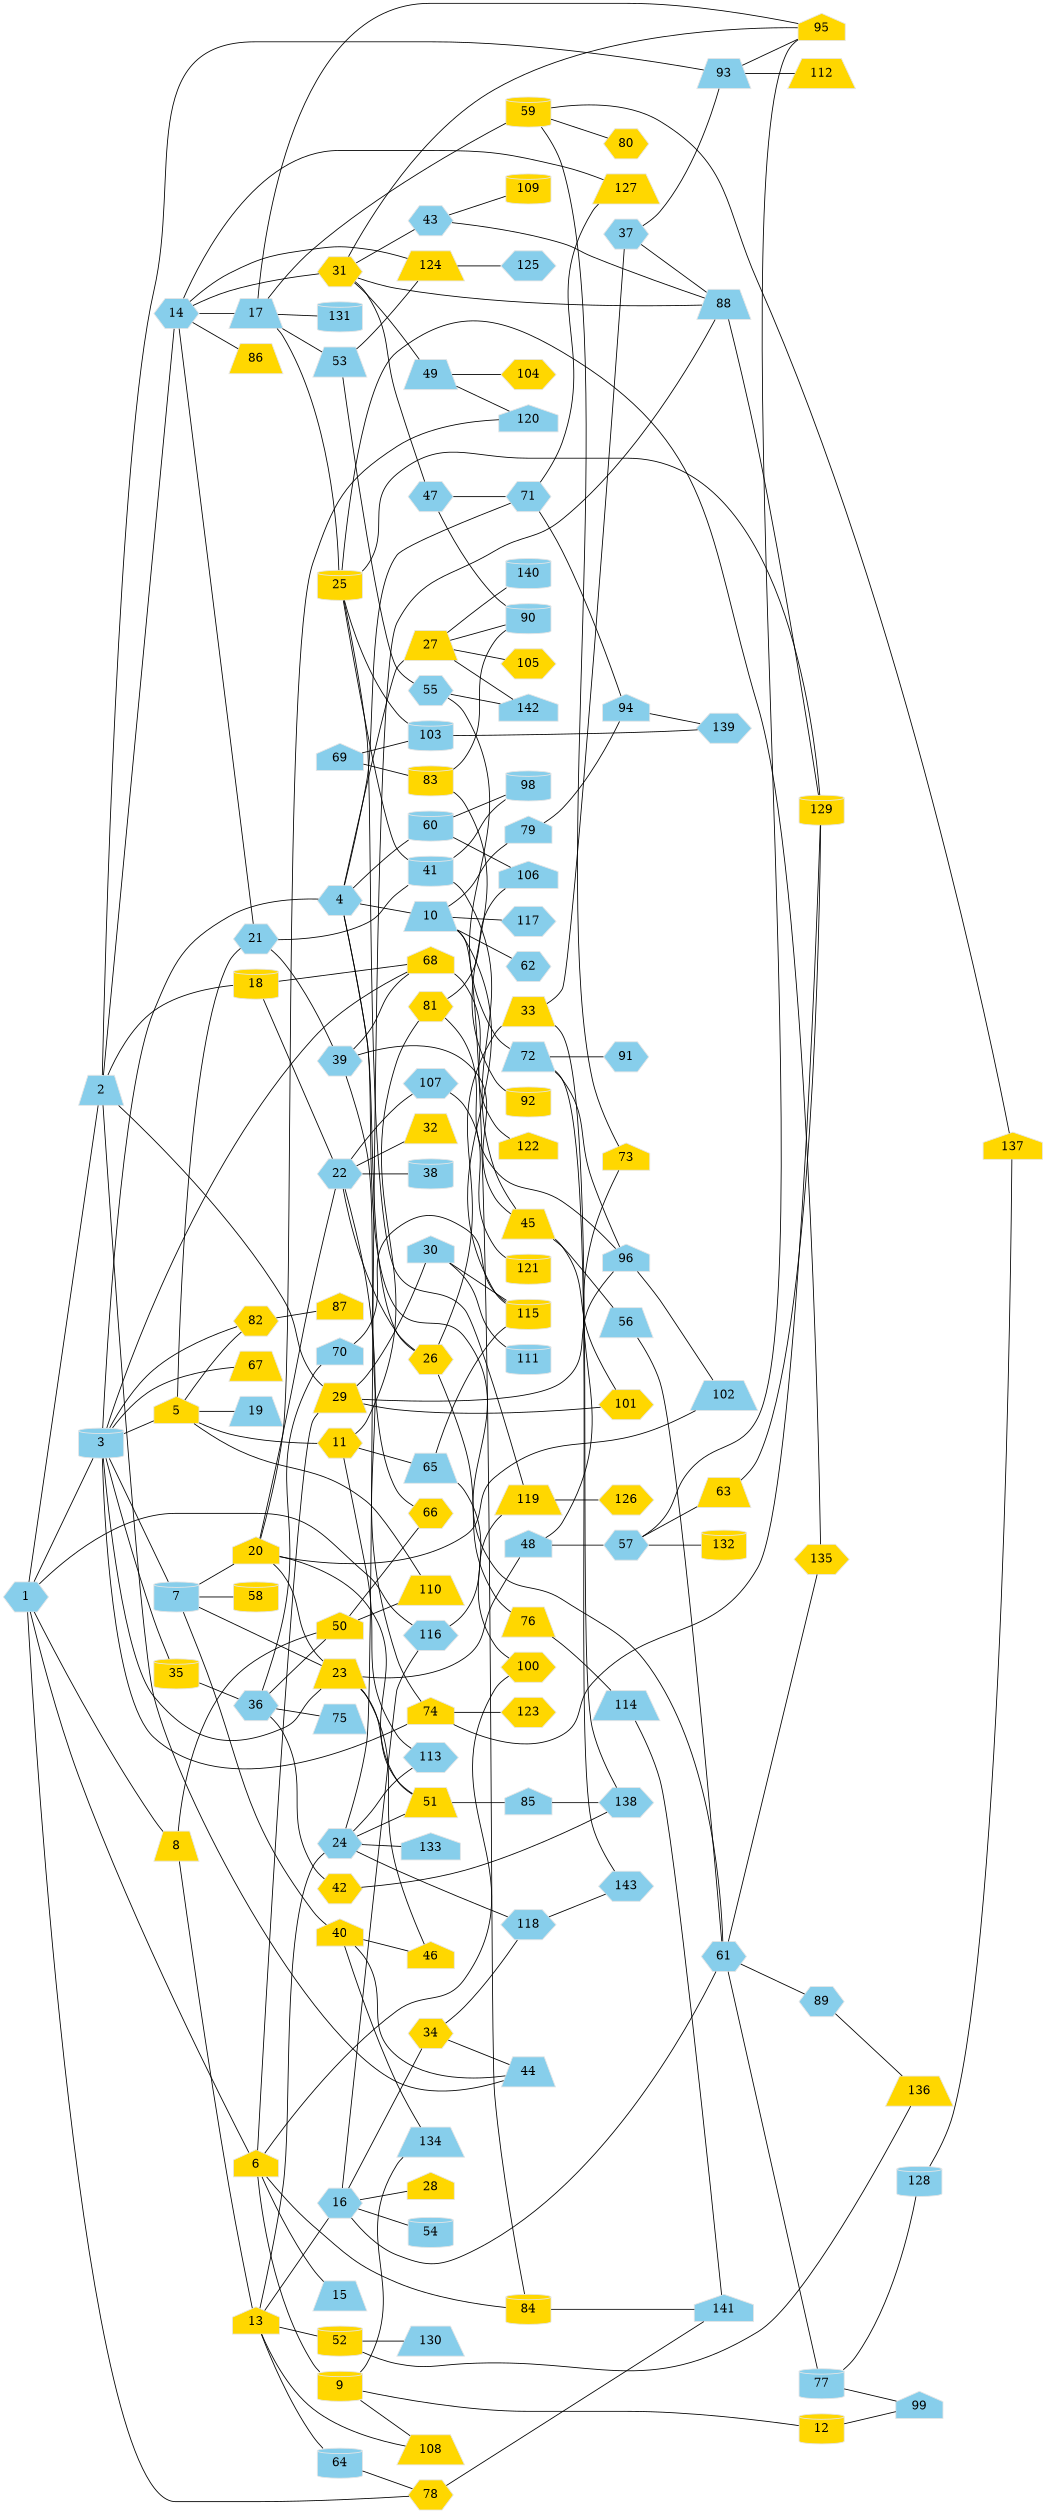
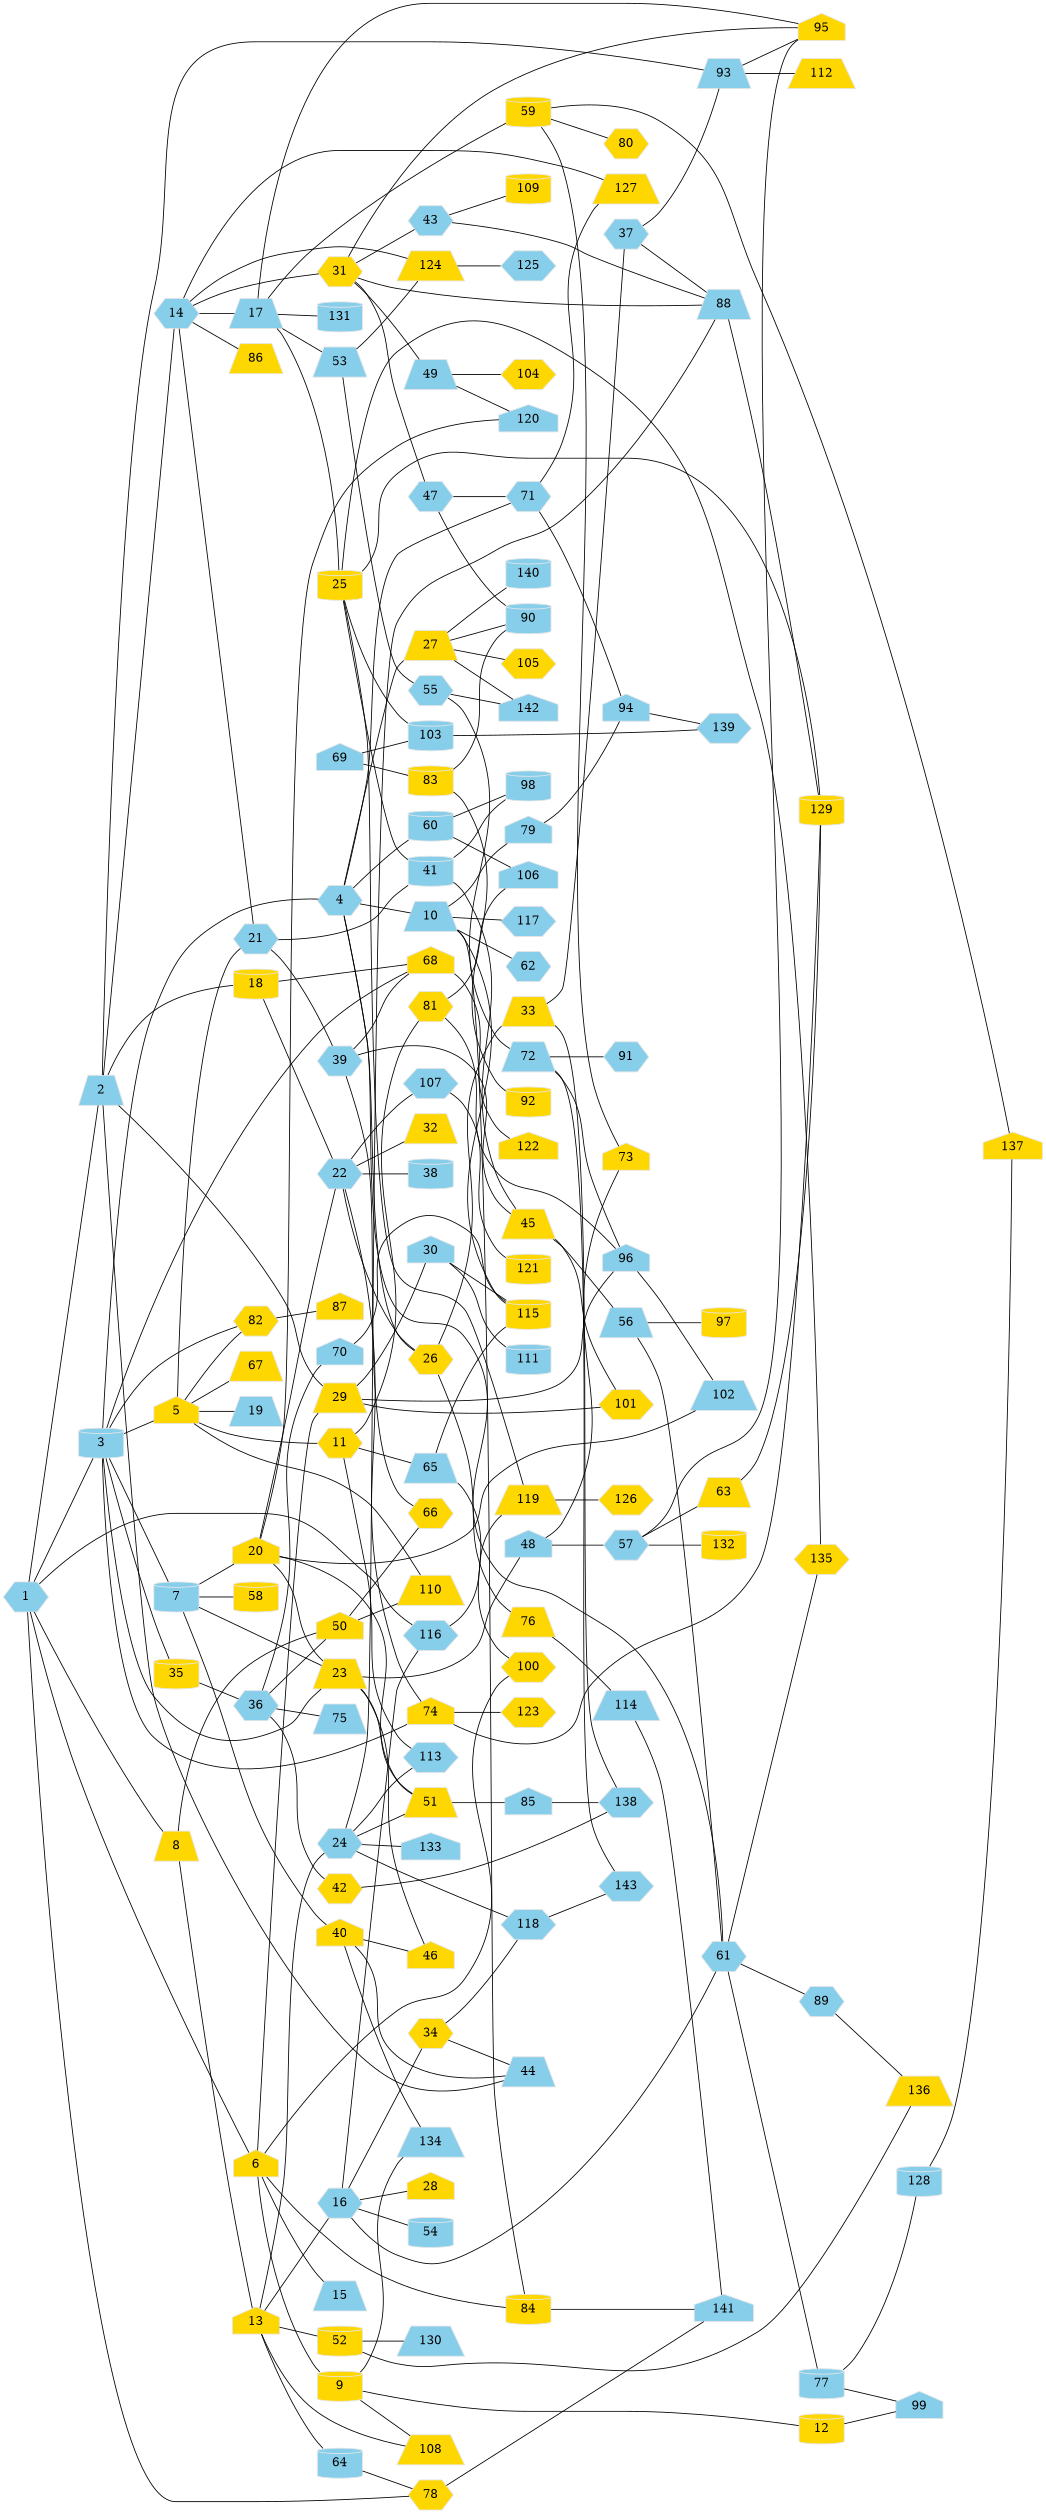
none -> (724, 1323)
(166, 1383) -> (210, 1392)
